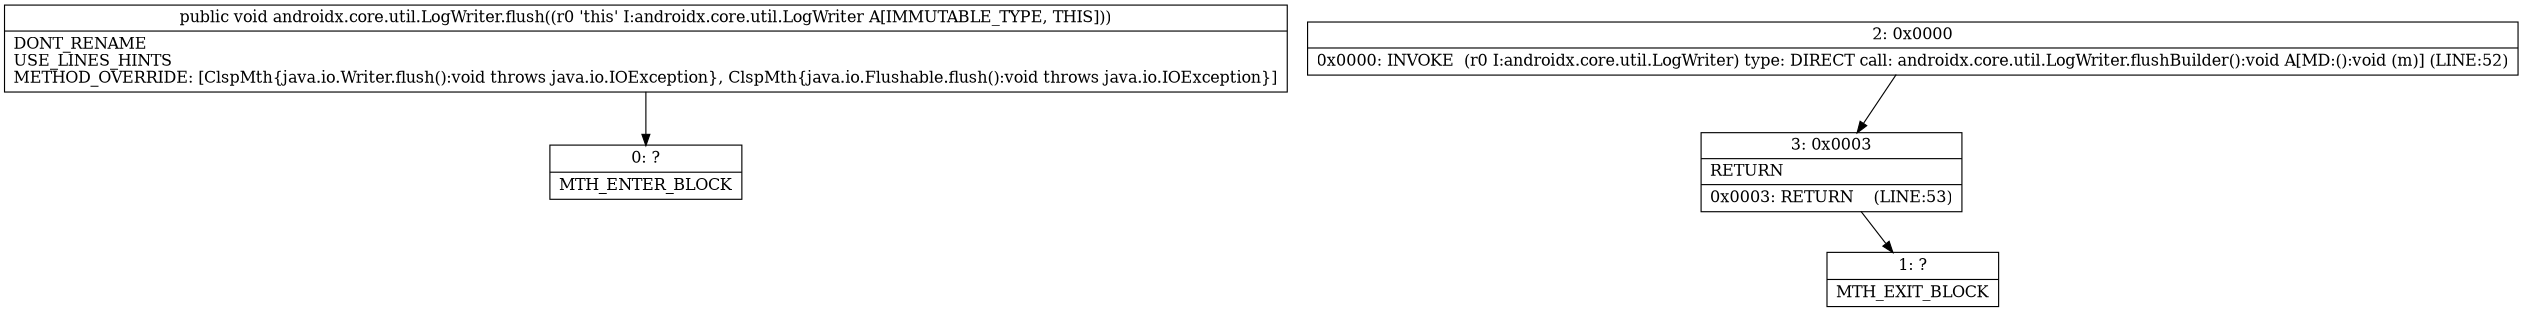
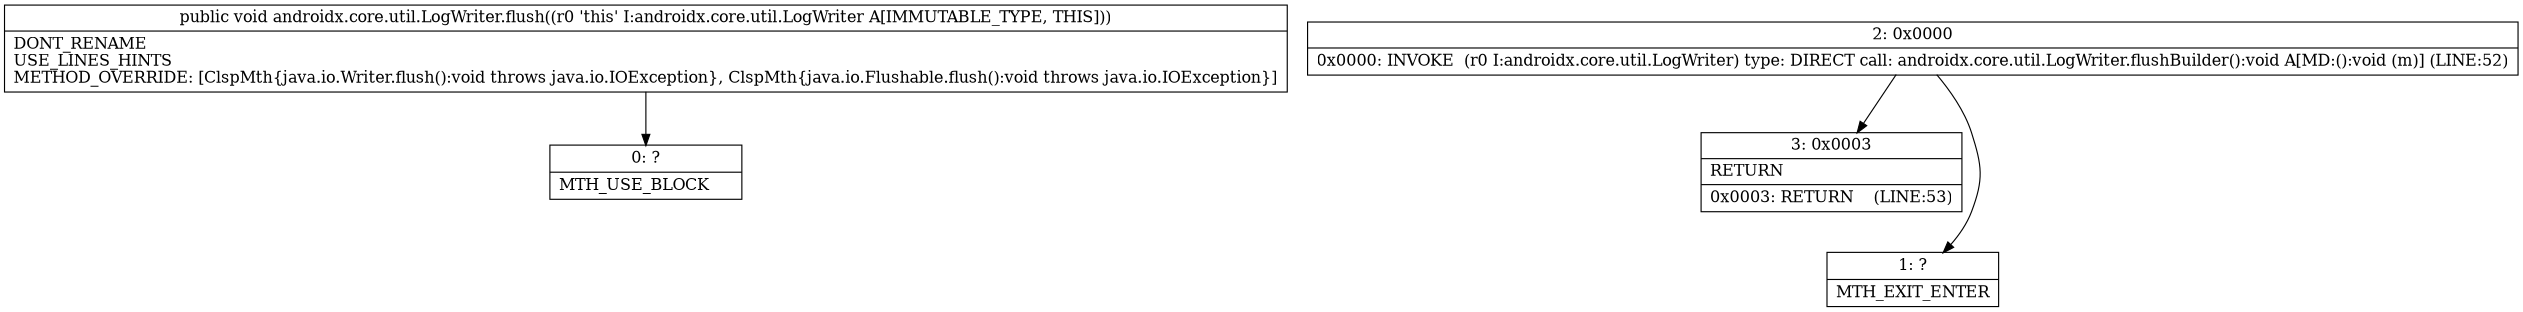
(646, 185) -> (634, 185)
(1873, 227) -> (1978, 158)
(1913, 292) -> (1913, 292)
